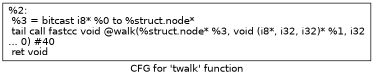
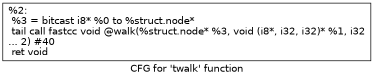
(32, 42) -> (32, 42)
